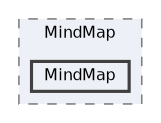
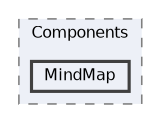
(80, 34) -> (80, 34)
